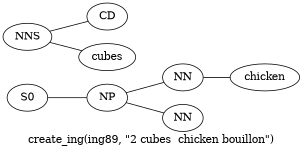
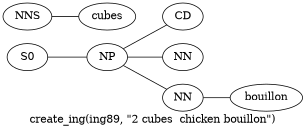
(69, 26) -> (145, 37)
(265, 77) -> none
none -> (266, 98)
